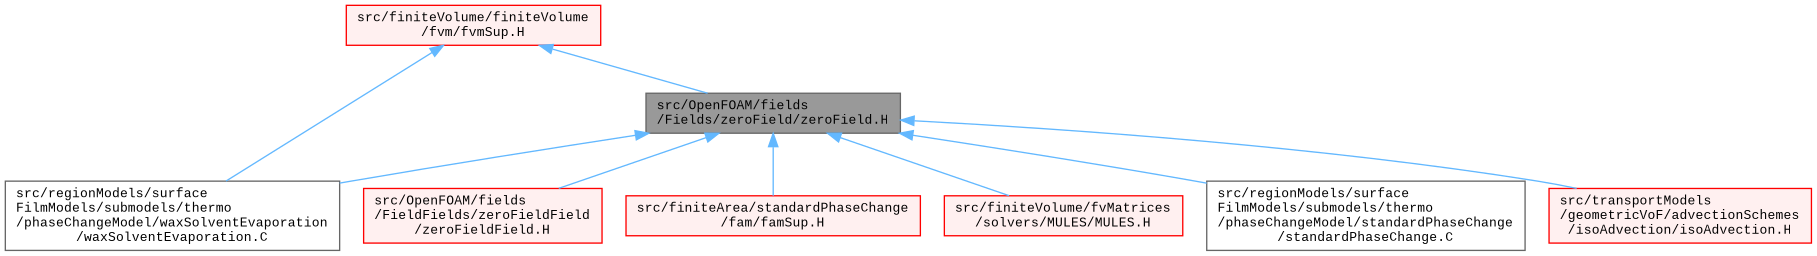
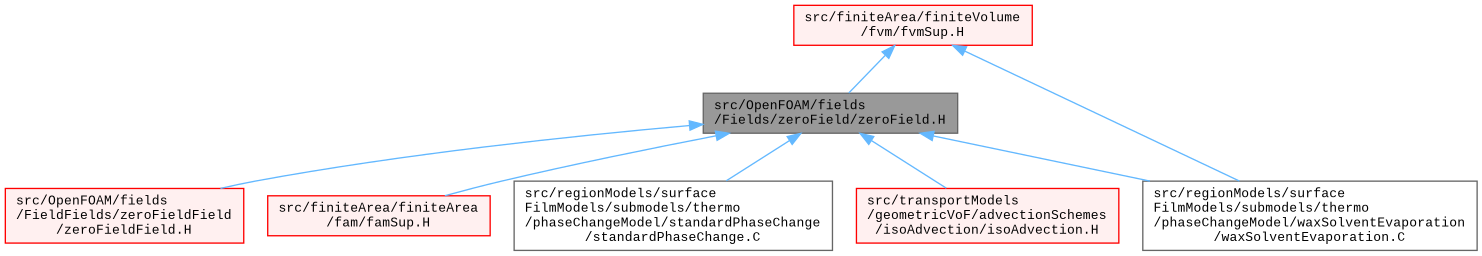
(474, 25) -> (913, 25)
(773, 216) -> (379, 216)
(1064, 216) -> none
